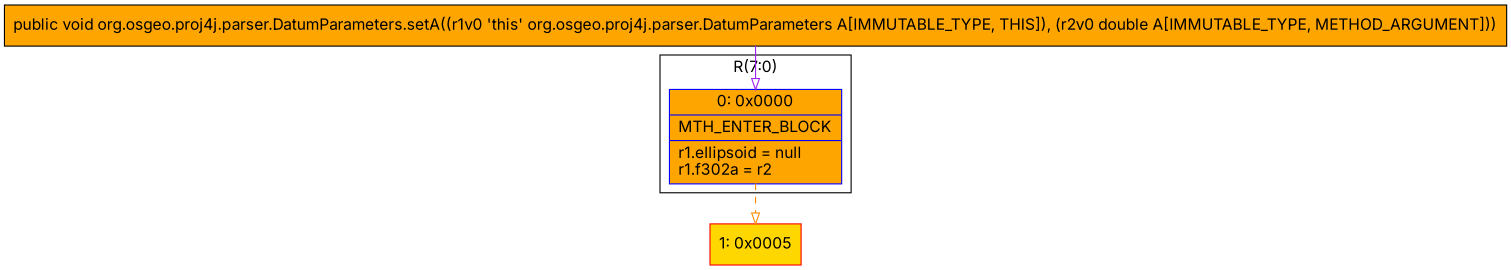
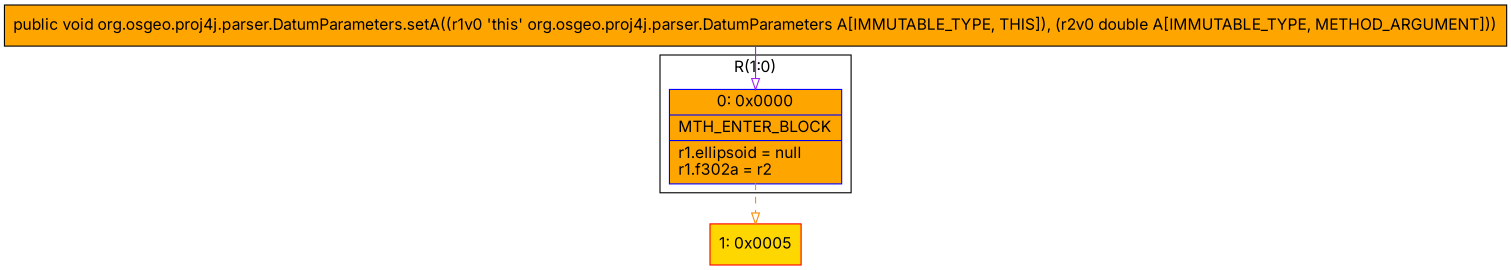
(756, 68) -> (756, 68)
